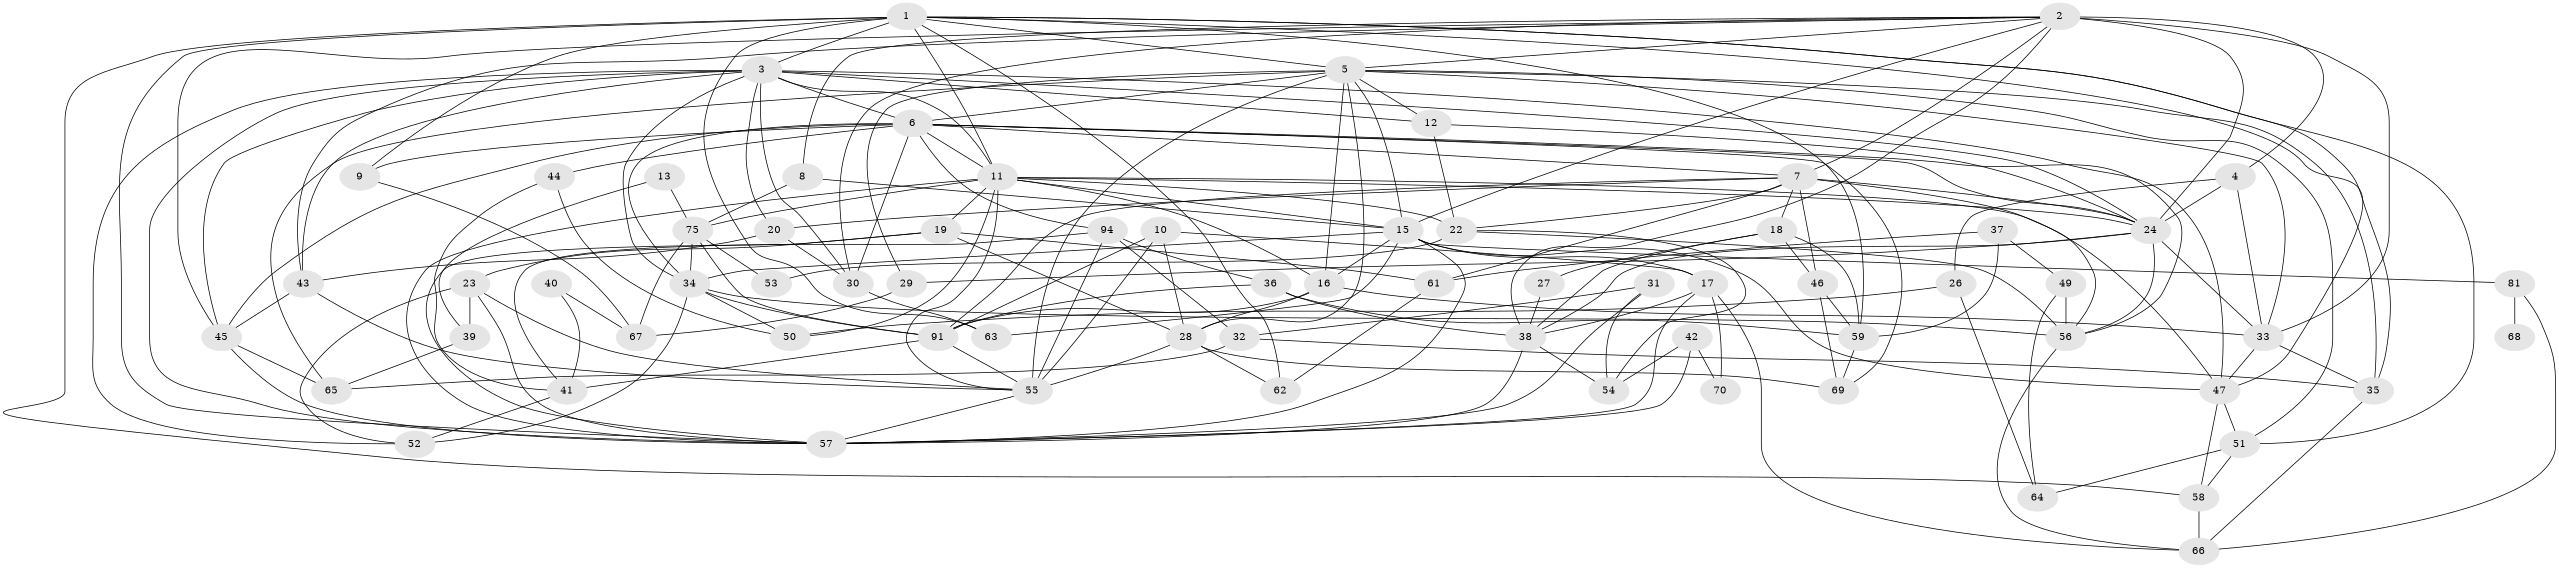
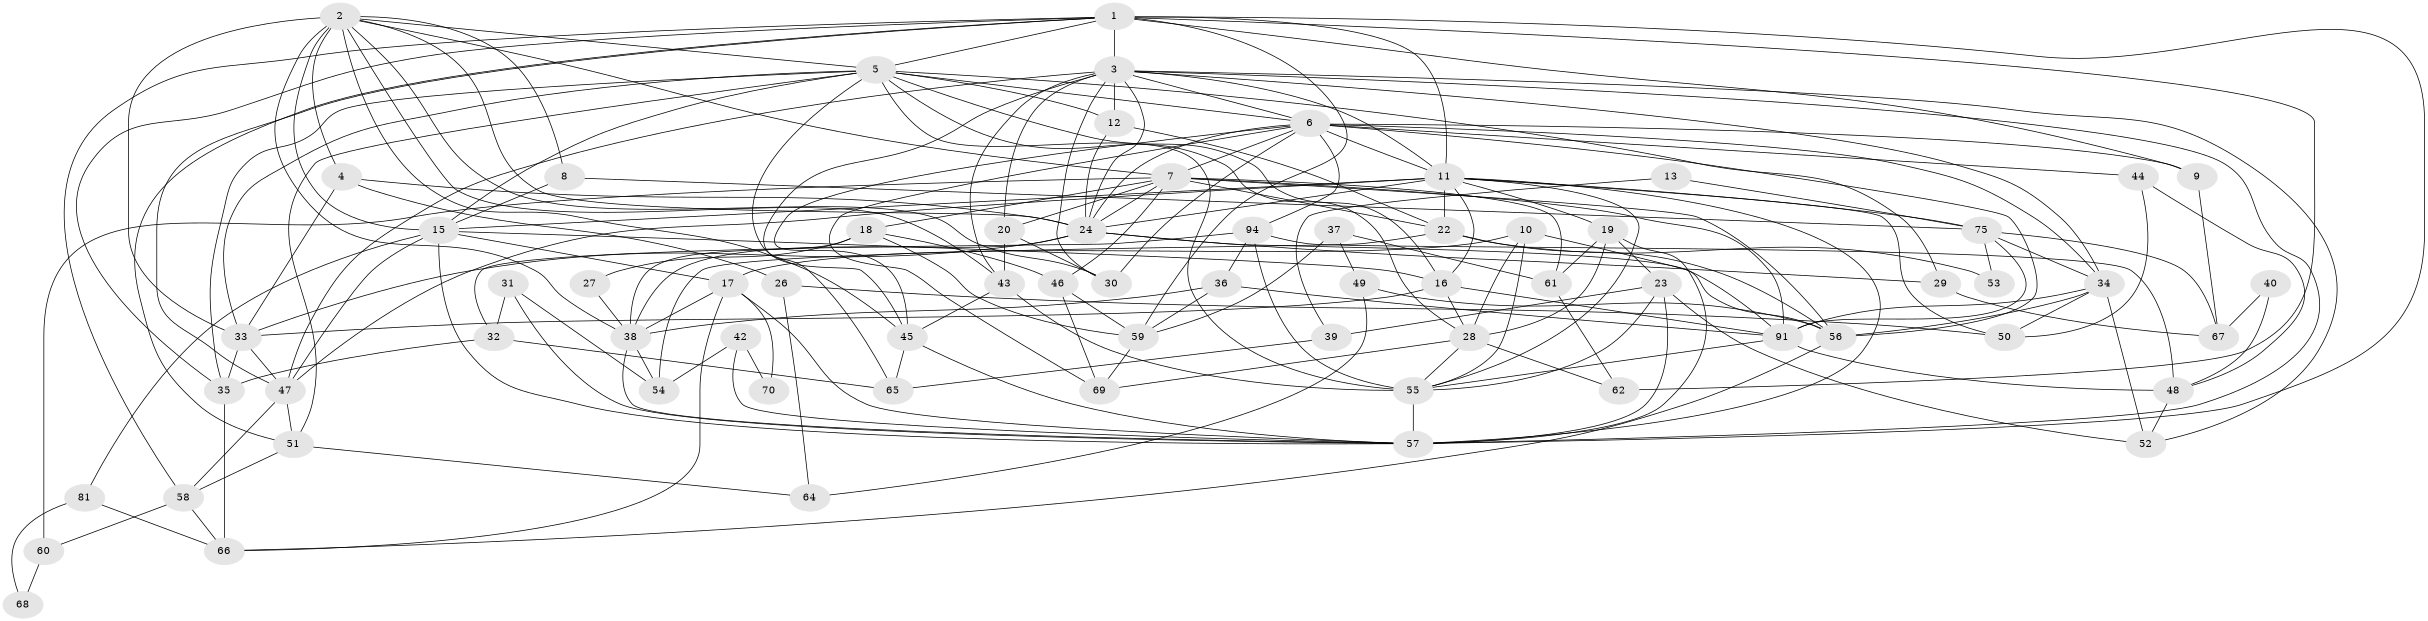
(1045, 252) -> none
(992, 337) -> none
(567, 391) -> (2173, 391)
none -> (44, 551)
